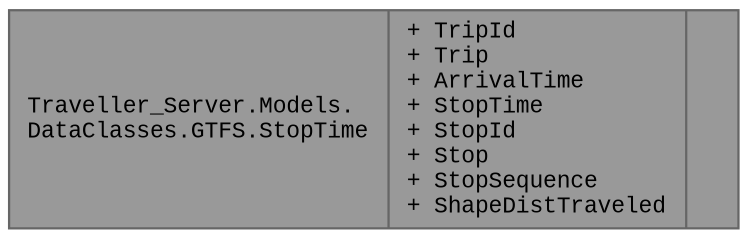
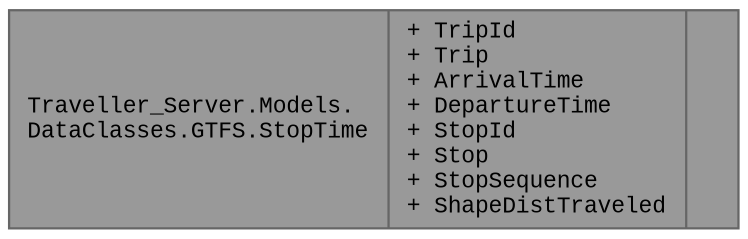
(476, 106) -> (510, 106)
